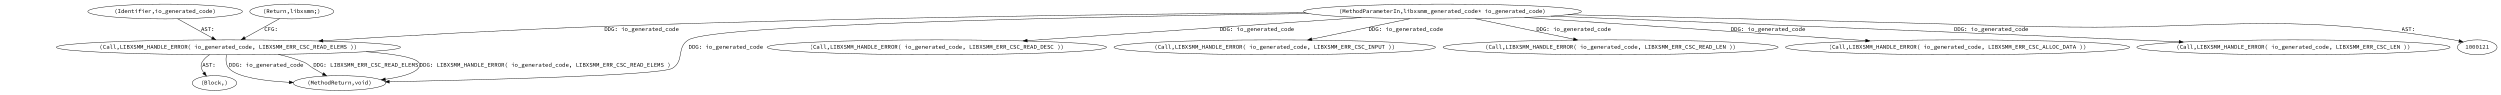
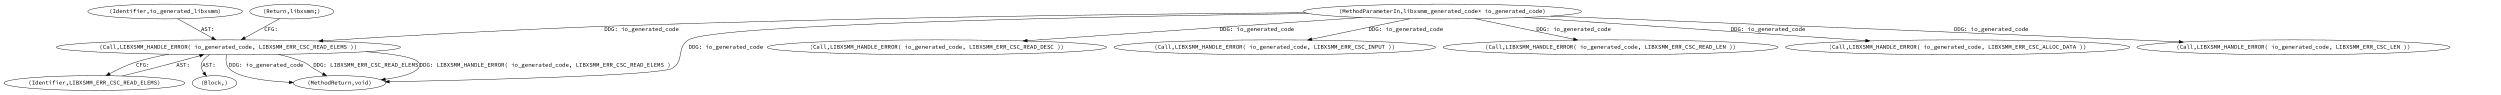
(165, 12) -> (165, 12)
(2477, 47) -> none
none -> (94, 83)
